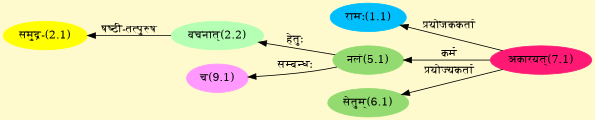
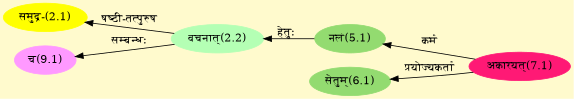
(368, 17) -> none
(297, 73) -> (129, 50)
